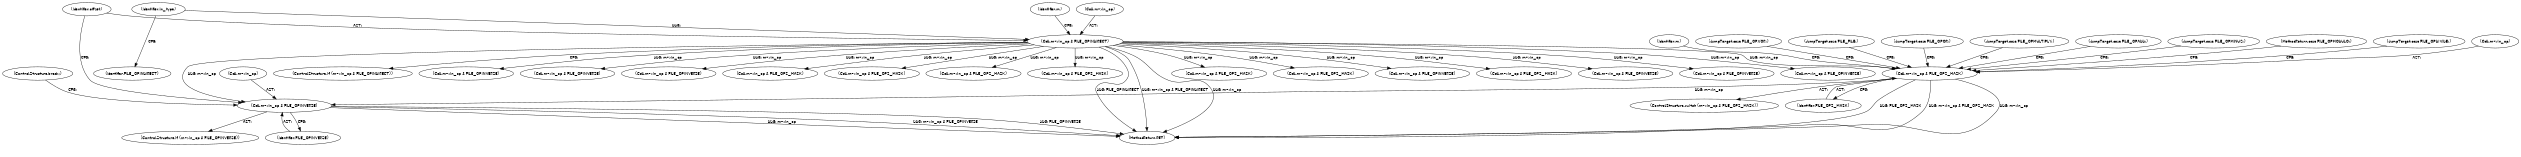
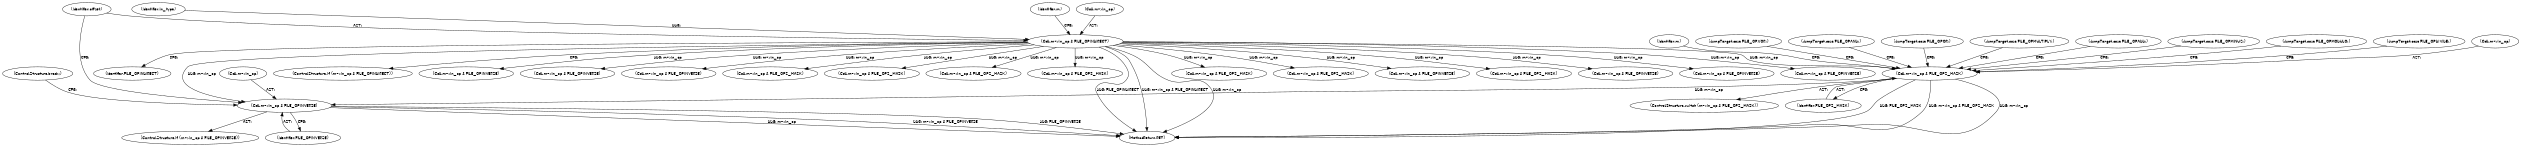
(146, 40) -> (585, 44)
(1831, 41) -> (1831, 41)
(2316, 41) -> (2316, 41)
